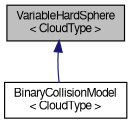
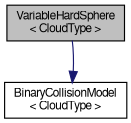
(58, 67) -> (73, 56)
